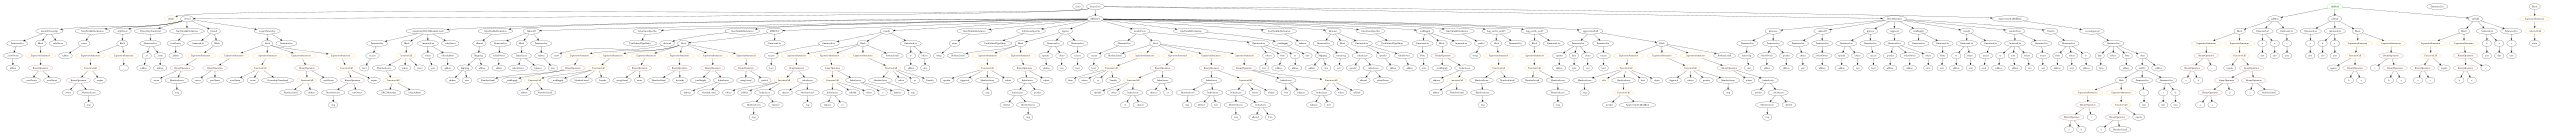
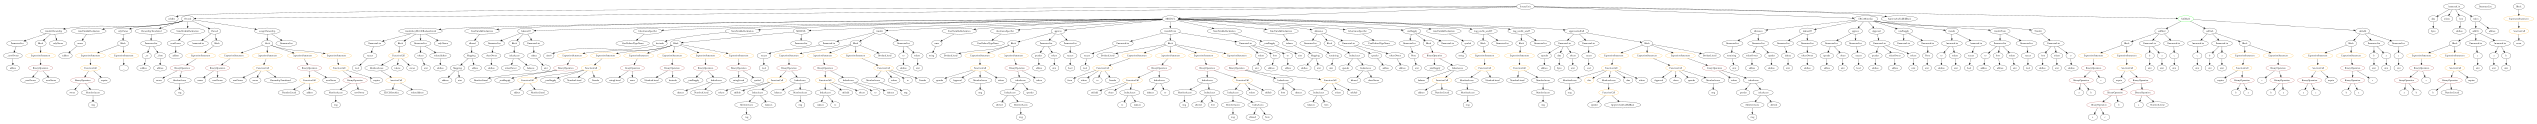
(1078, 6) -> none
none -> (1855, 13)
(171, 19) -> (172, 19)
(2092, 31) -> none
